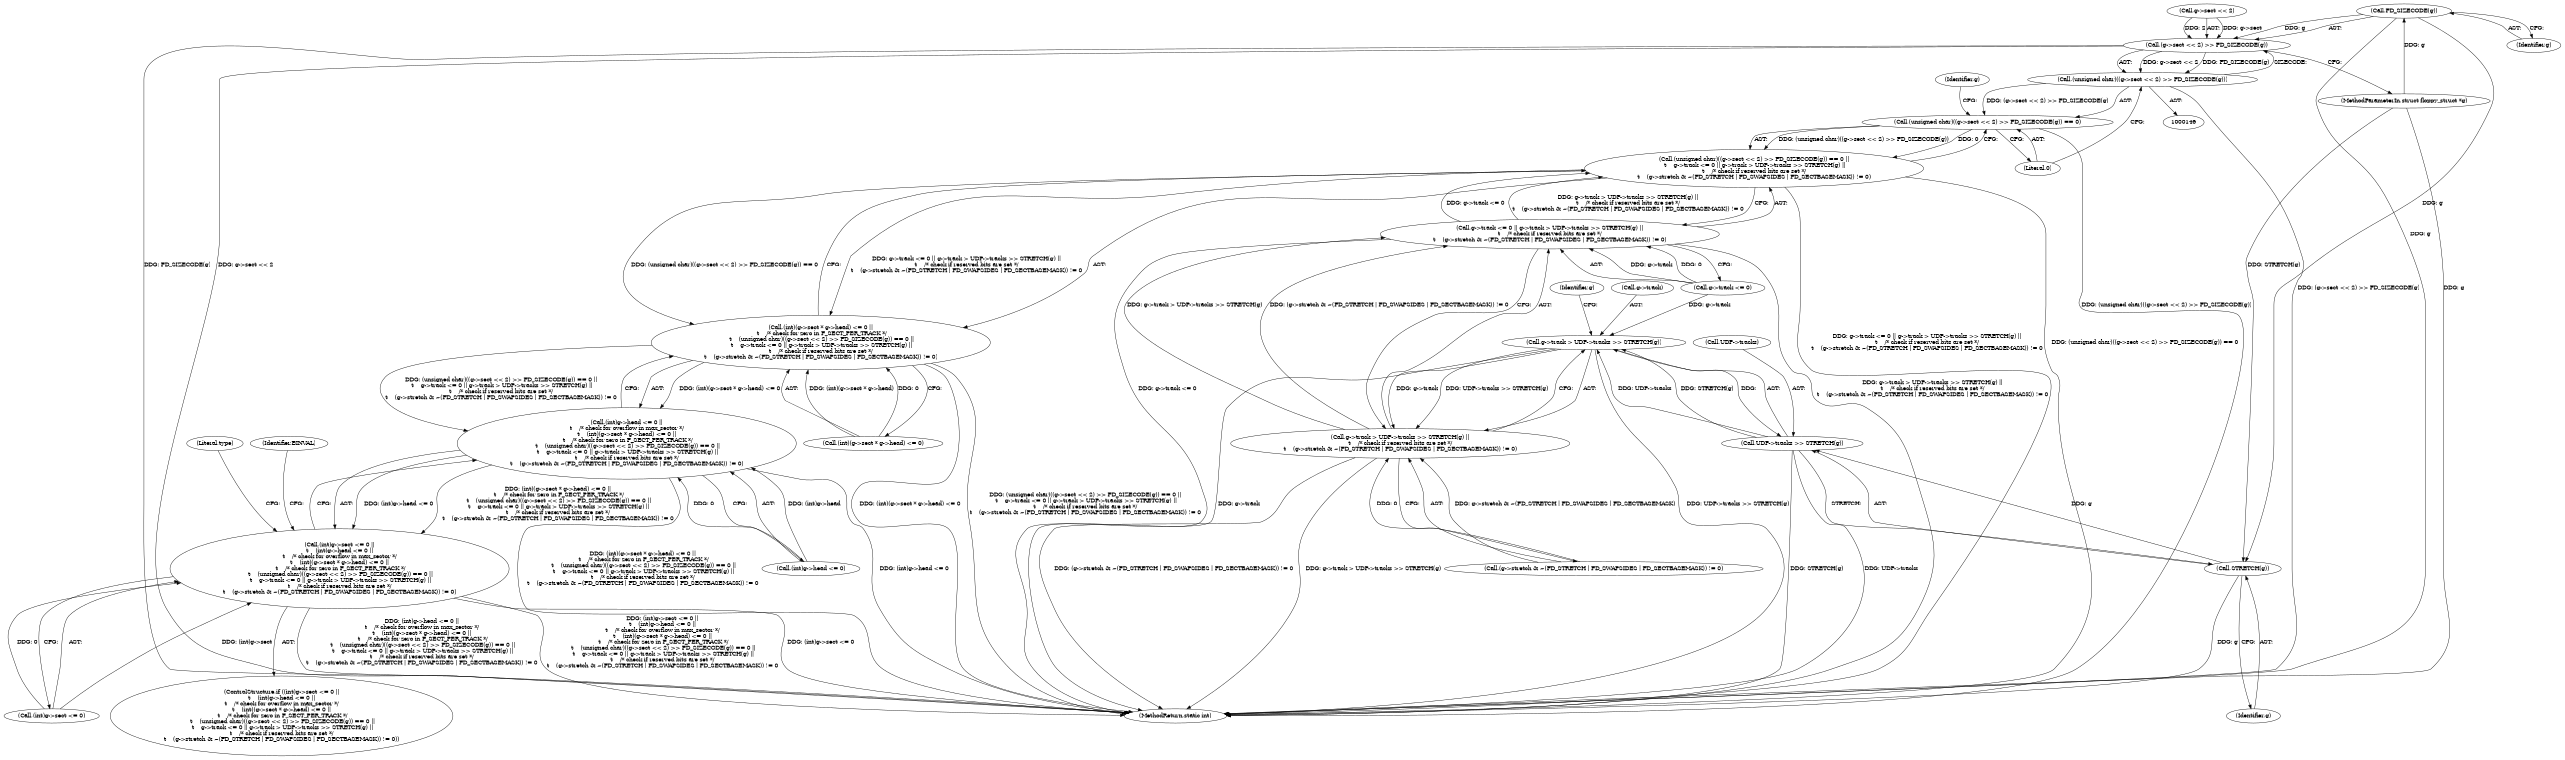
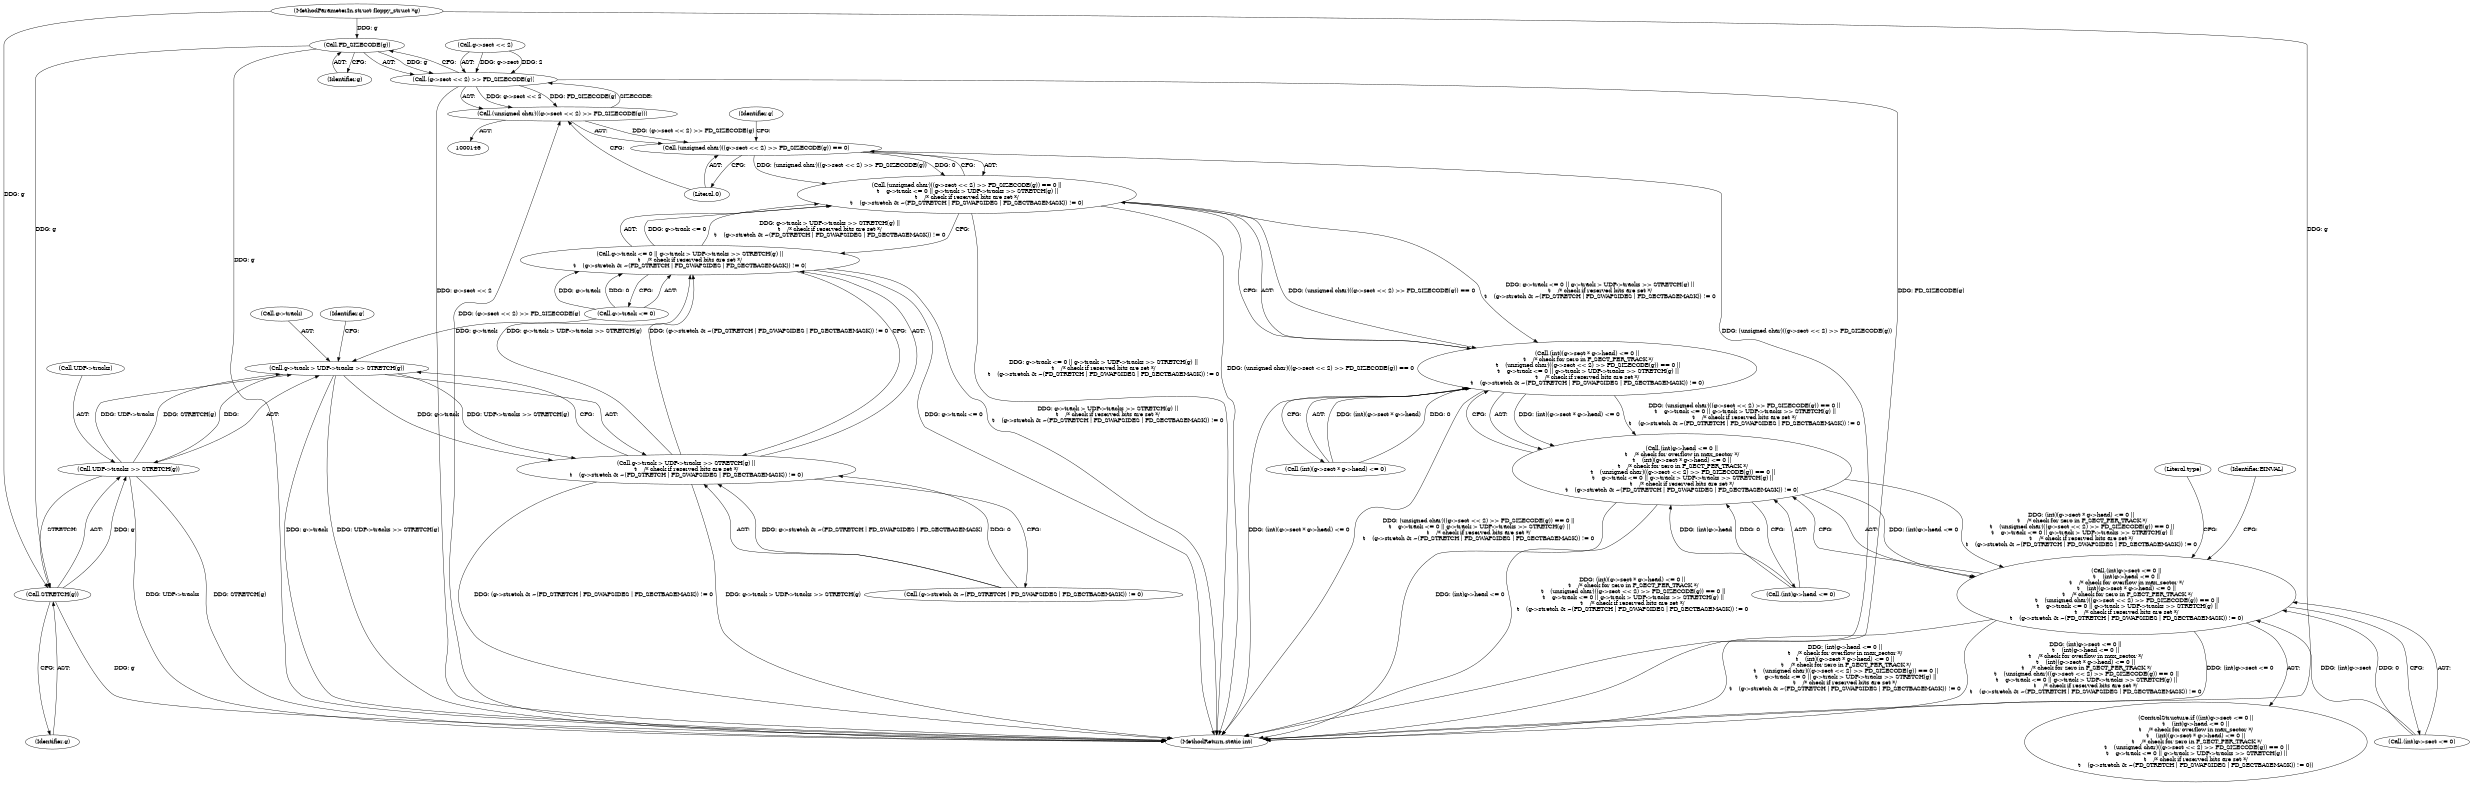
(2328, 65) -> (427, 59)
(2274, 265) -> (14, 195)
(2282, 663) -> (482, 695)
